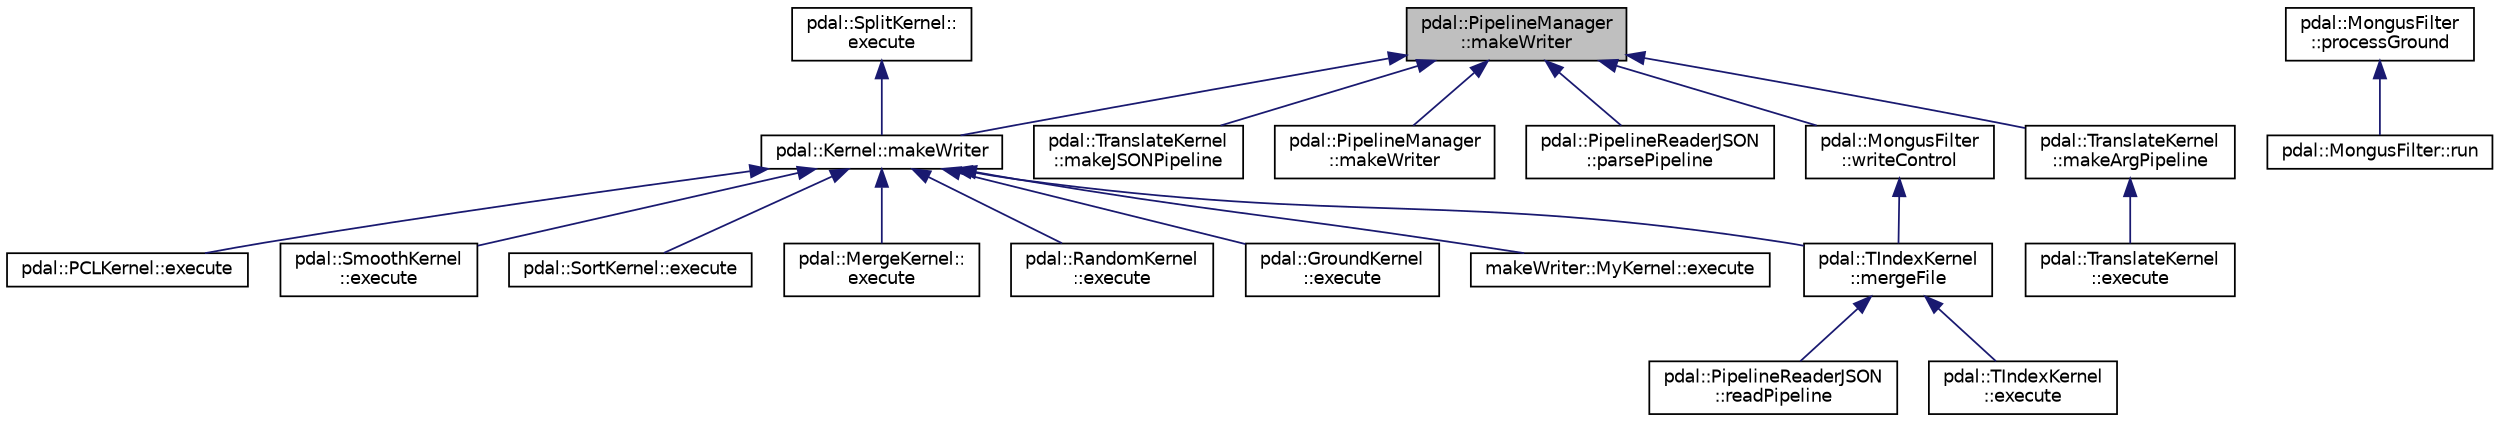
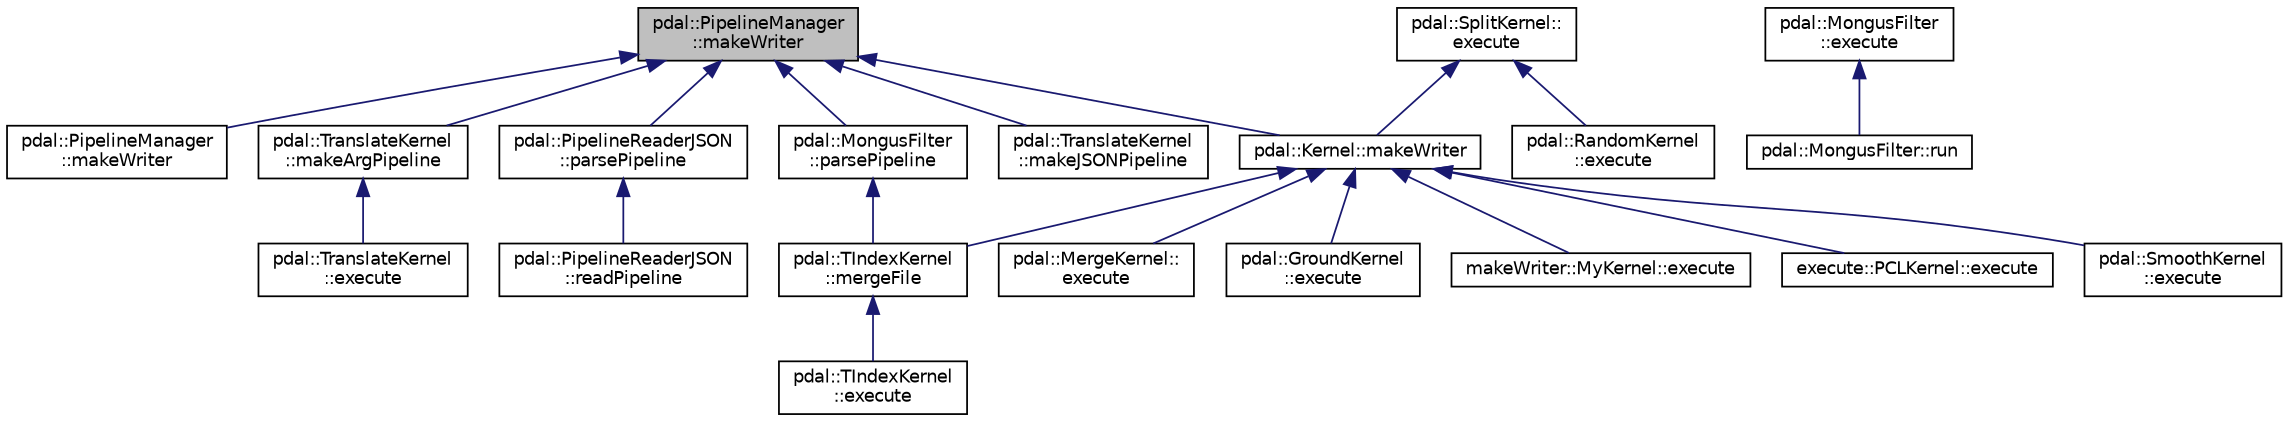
(2380, 34) -> (1859, 34)
(1900, 152) -> (873, 152)
(995, 210) -> (1557, 99)
(127, 270) -> (1917, 270)
(630, 270) -> none
(1829, 335) -> (623, 220)
